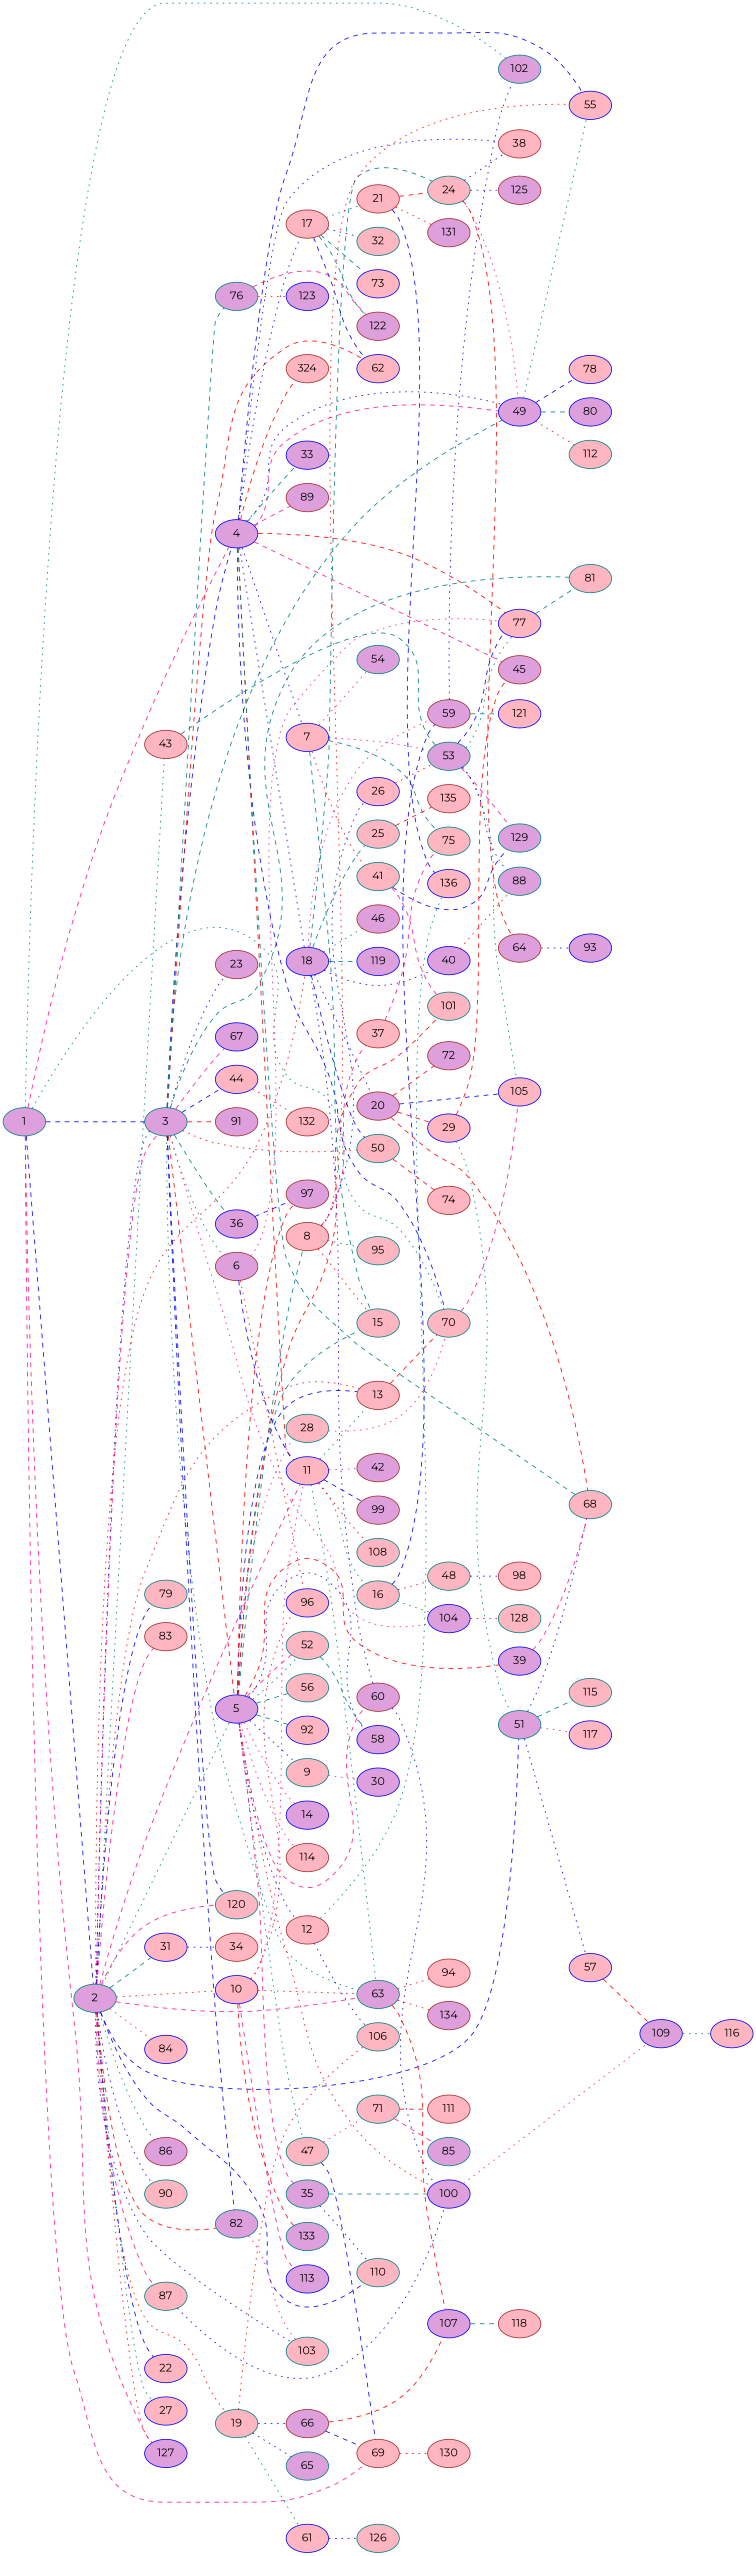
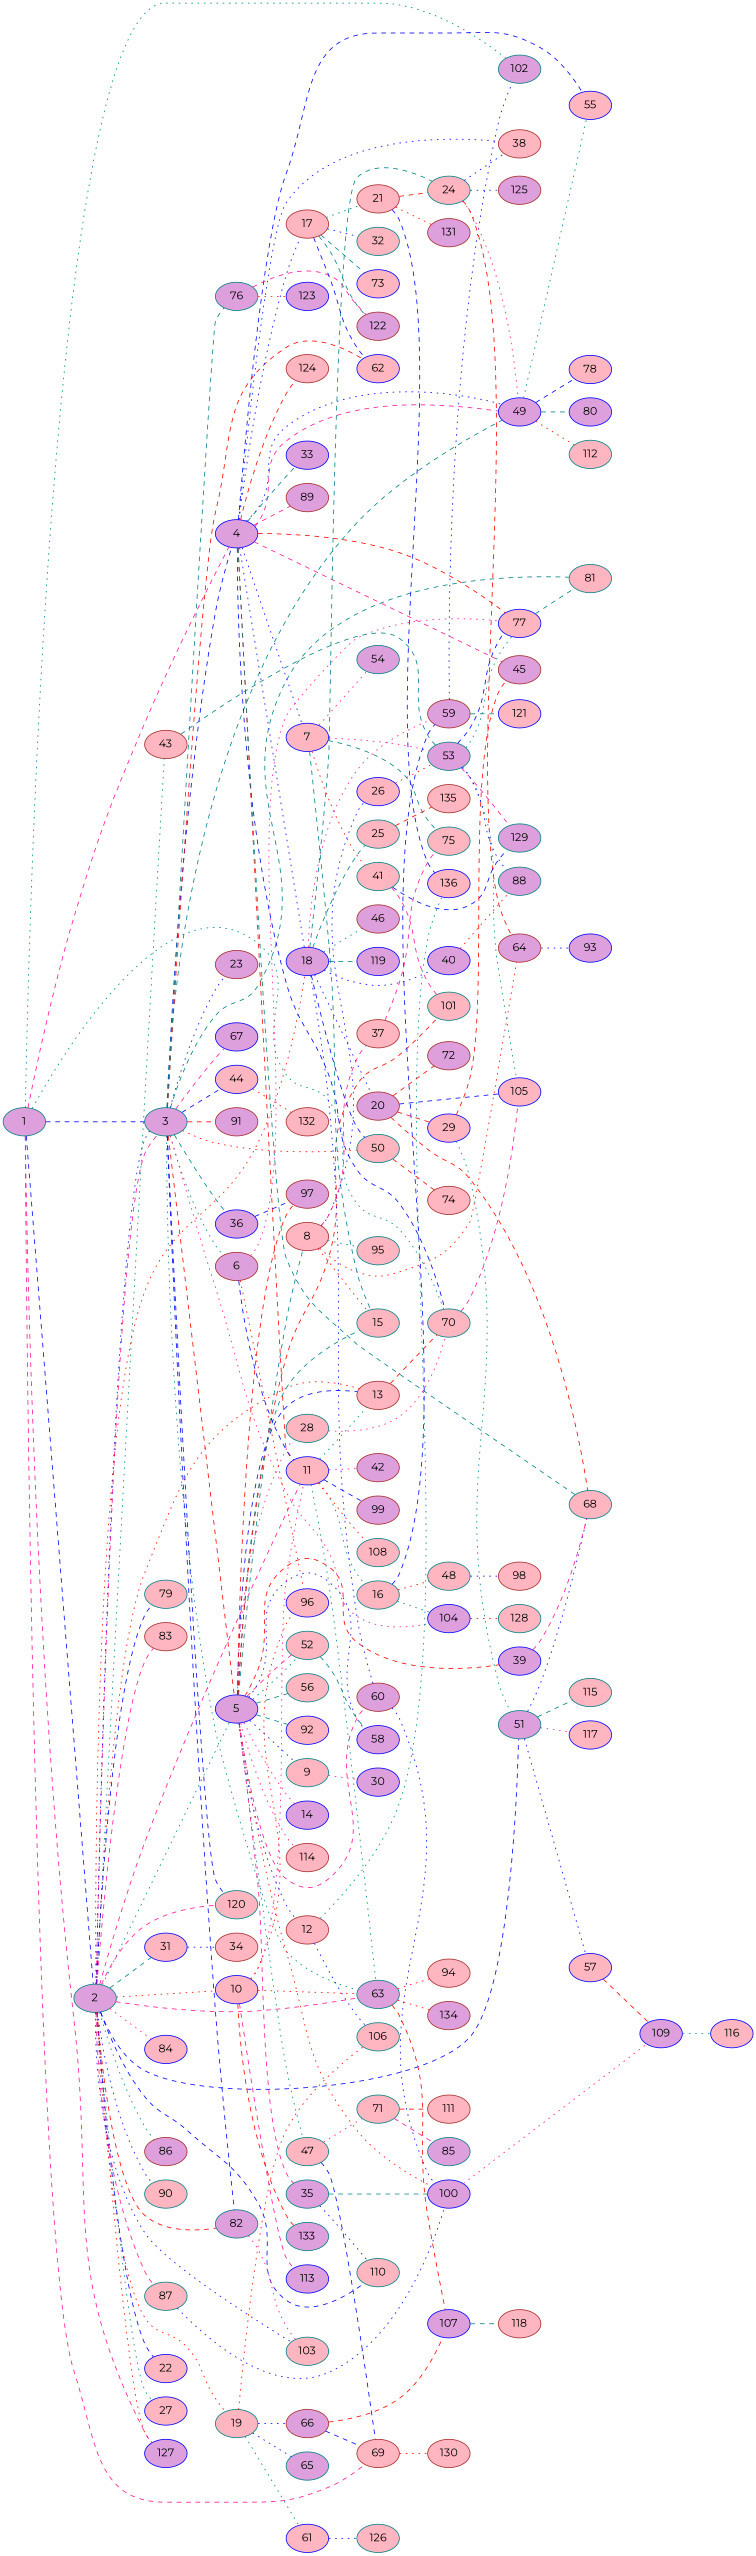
(307, 369) -> (307, 369)
(335, 714) -> (479, 1179)
